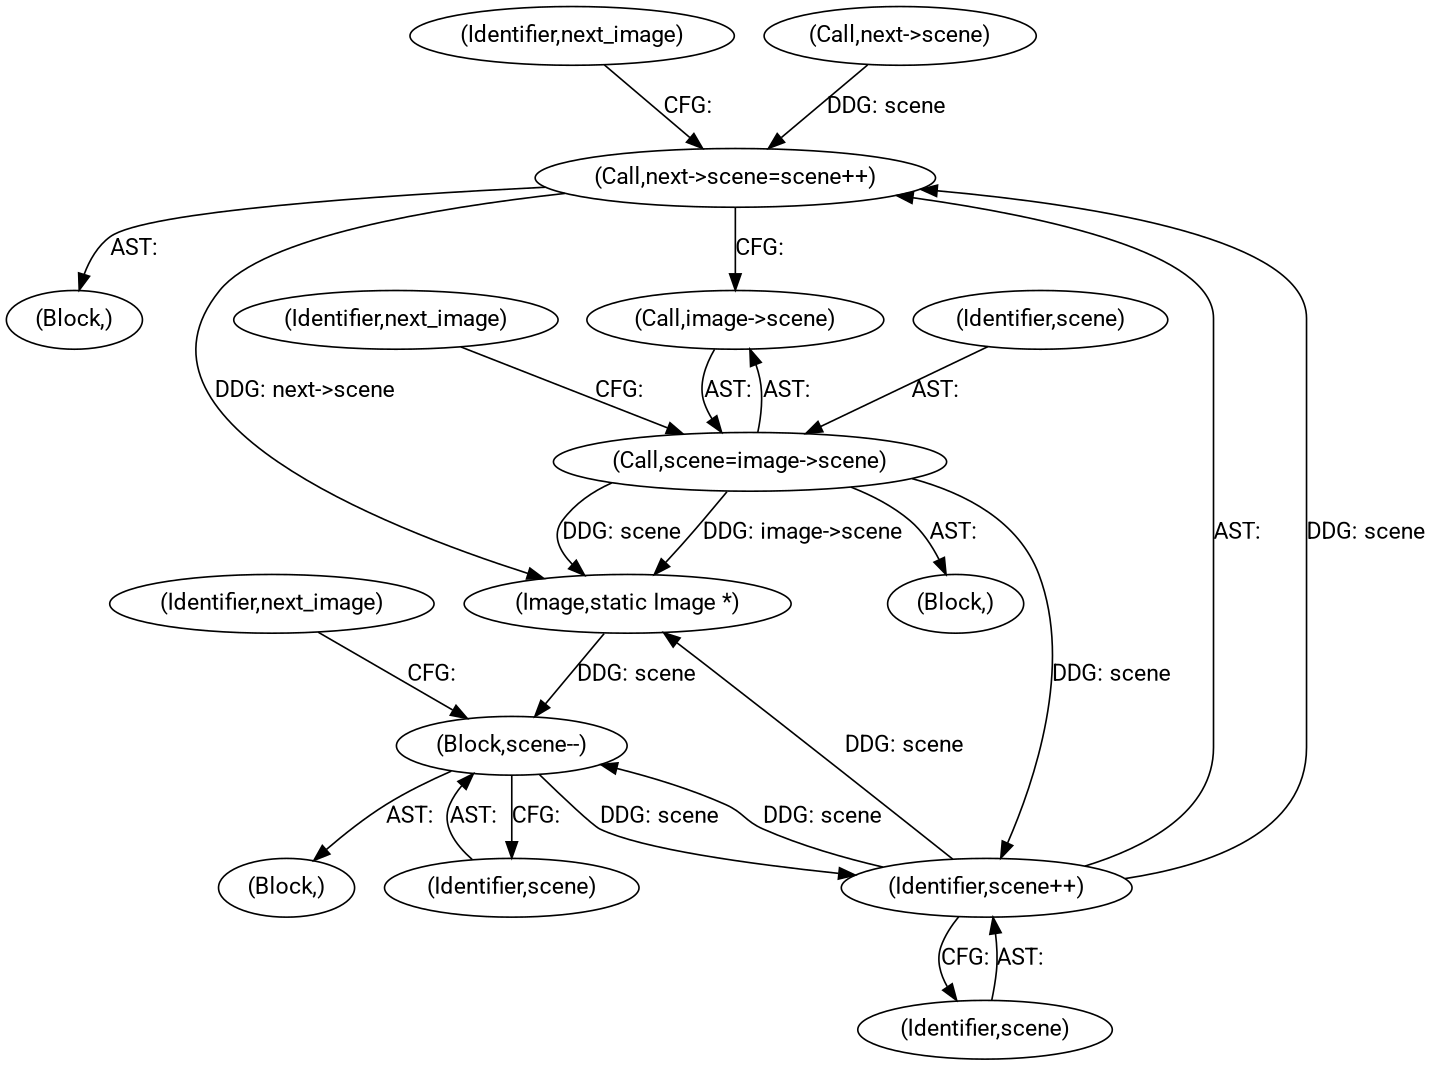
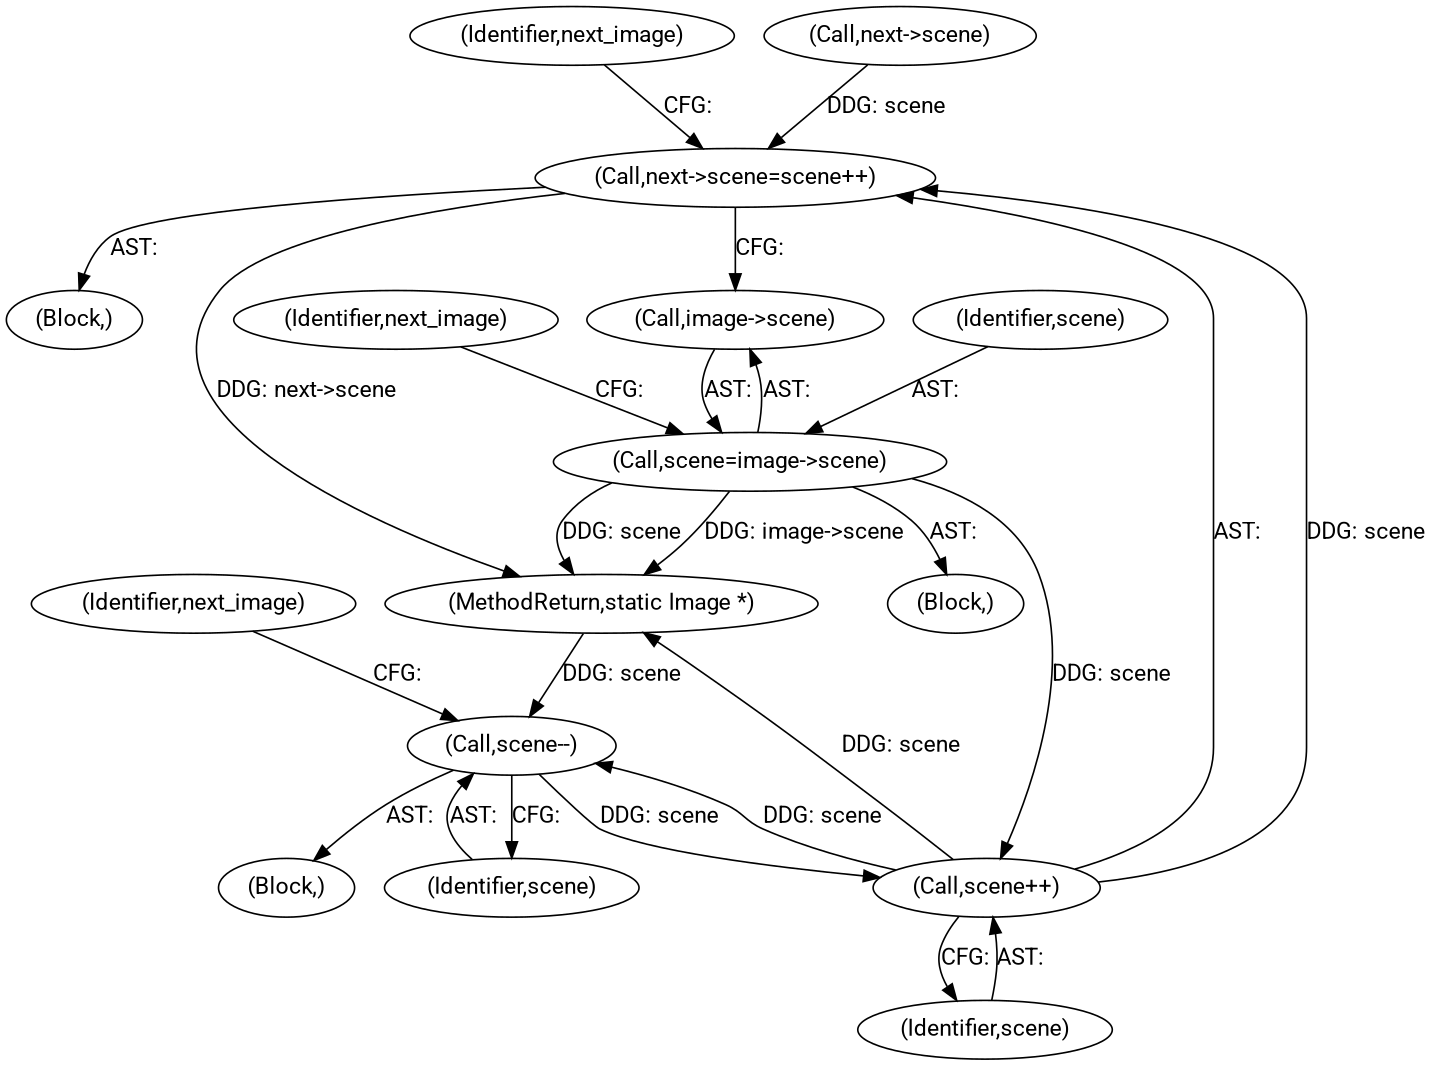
(628, 604) -> (602, 604)
(512, 746) -> (512, 746)
(987, 888) -> (987, 888)
